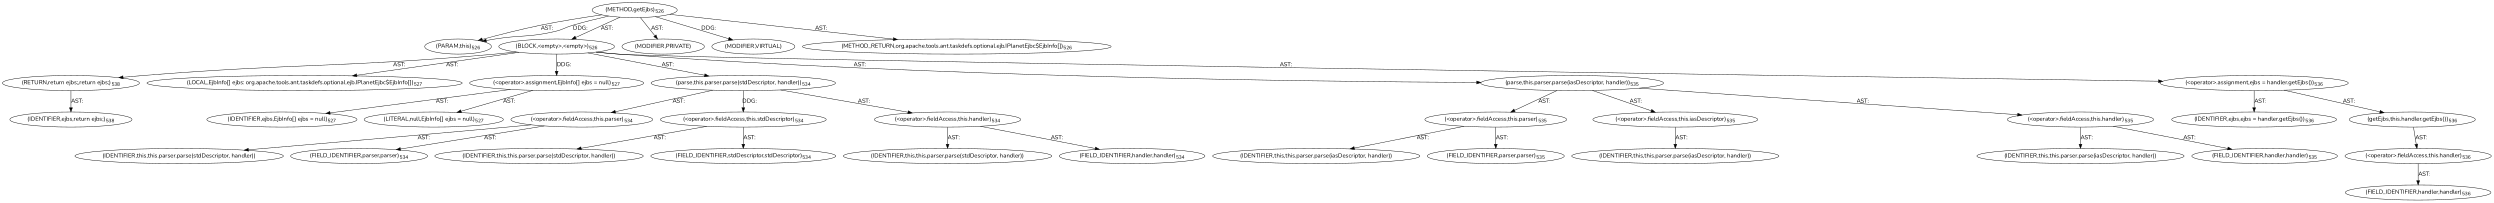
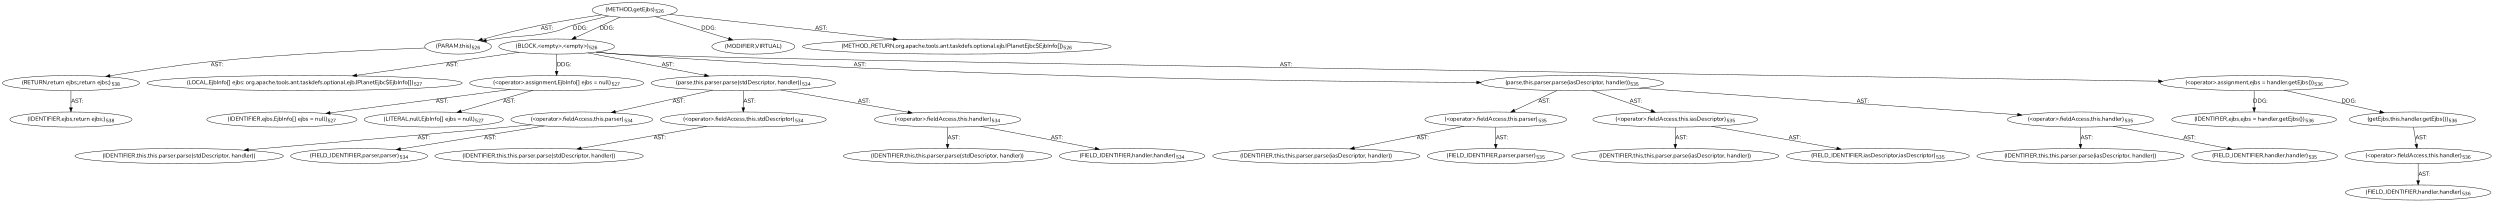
(608, 28) -> (608, 28)
(663, 47) -> none
(320, 65) -> (267, 57)
(750, 101) -> (750, 101)
(2261, 101) -> (2261, 101)
(2350, 101) -> (2350, 101)
(743, 156) -> none
none -> (1878, 156)
